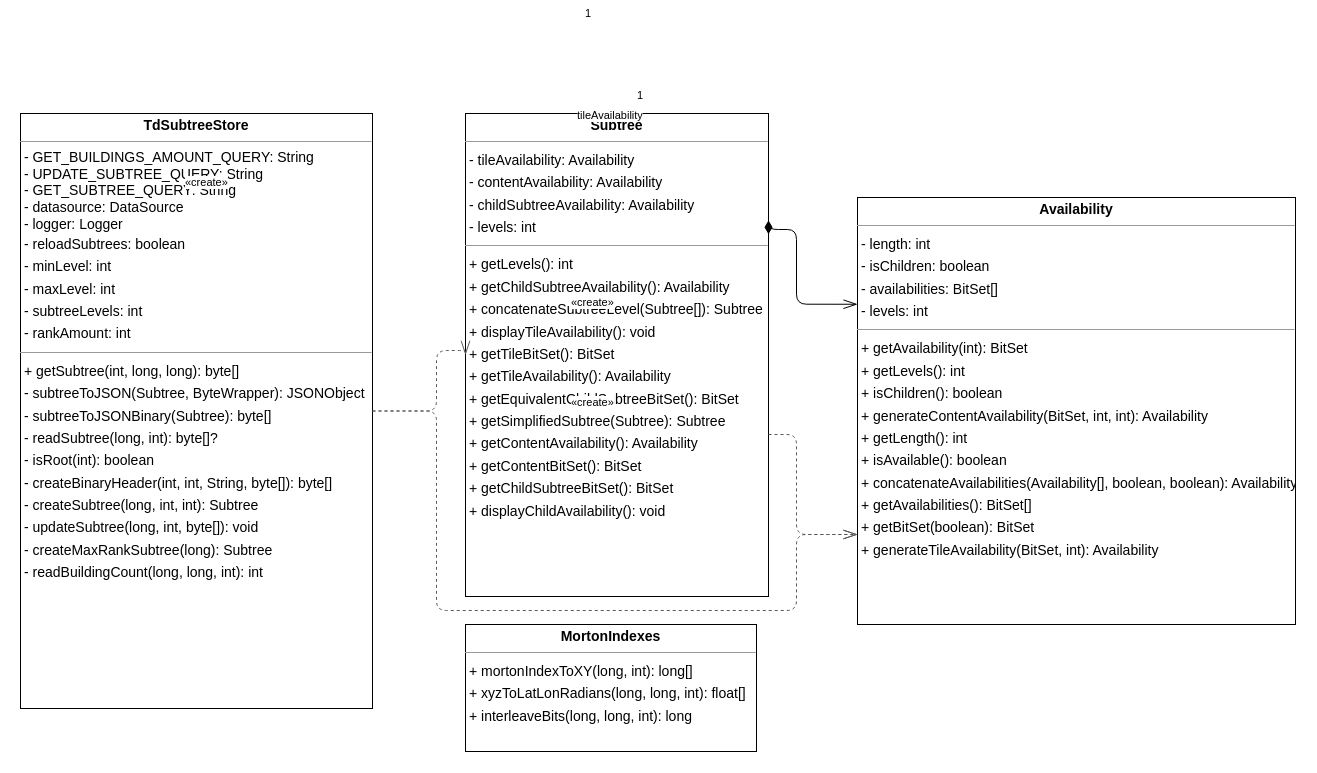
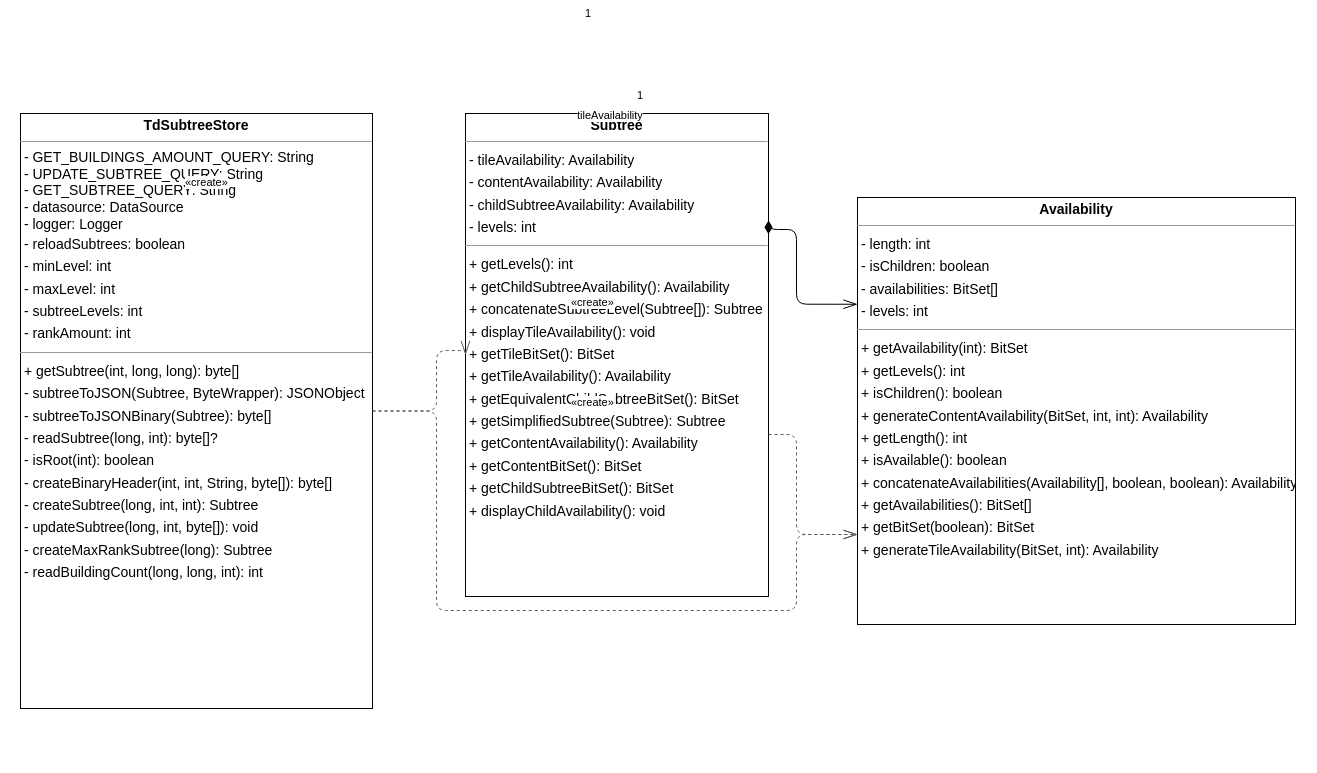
(611, 688) -> none
